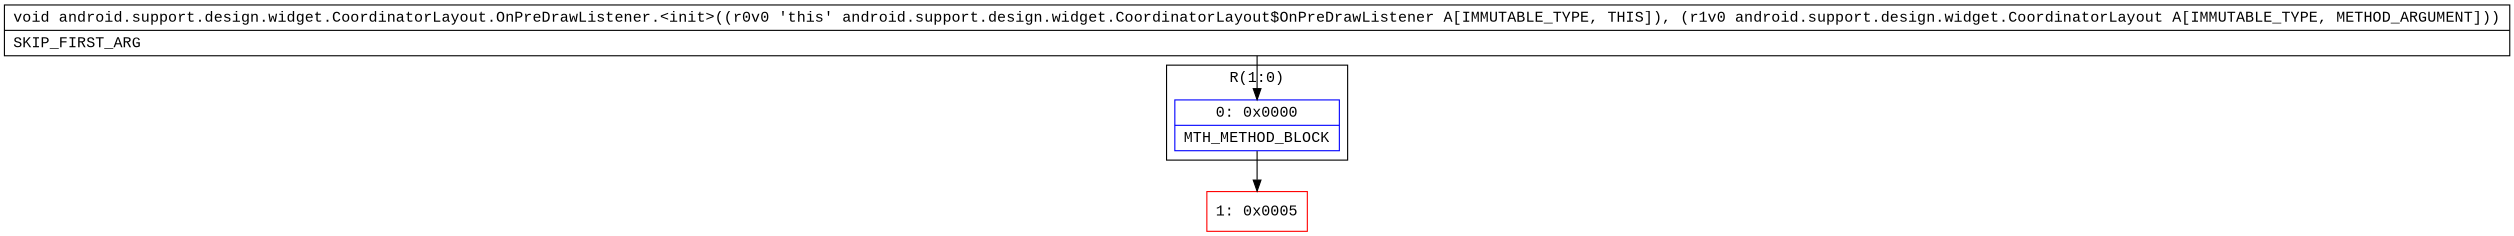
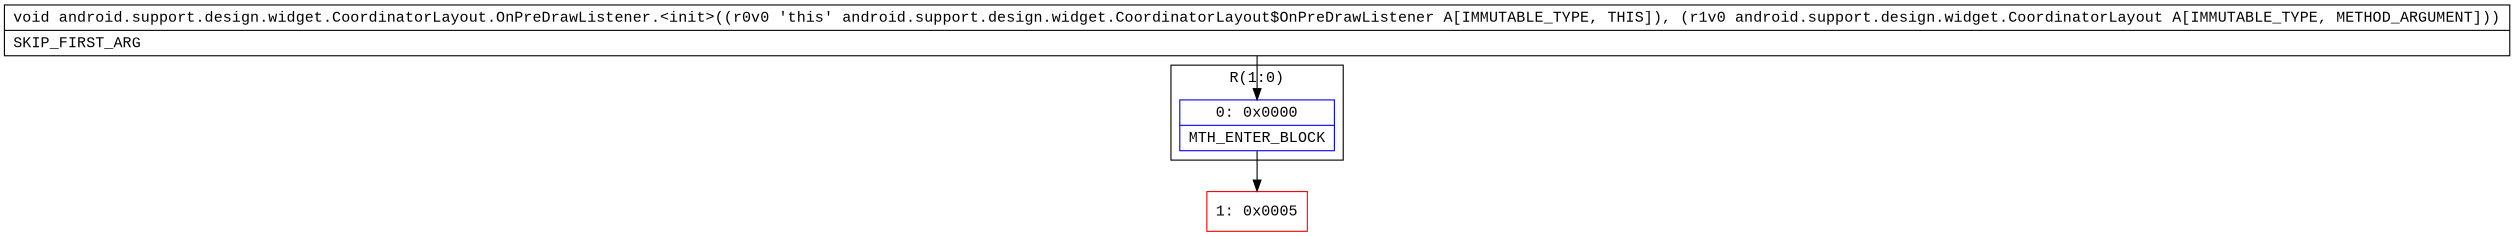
(1257, 137) -> (1257, 137)
